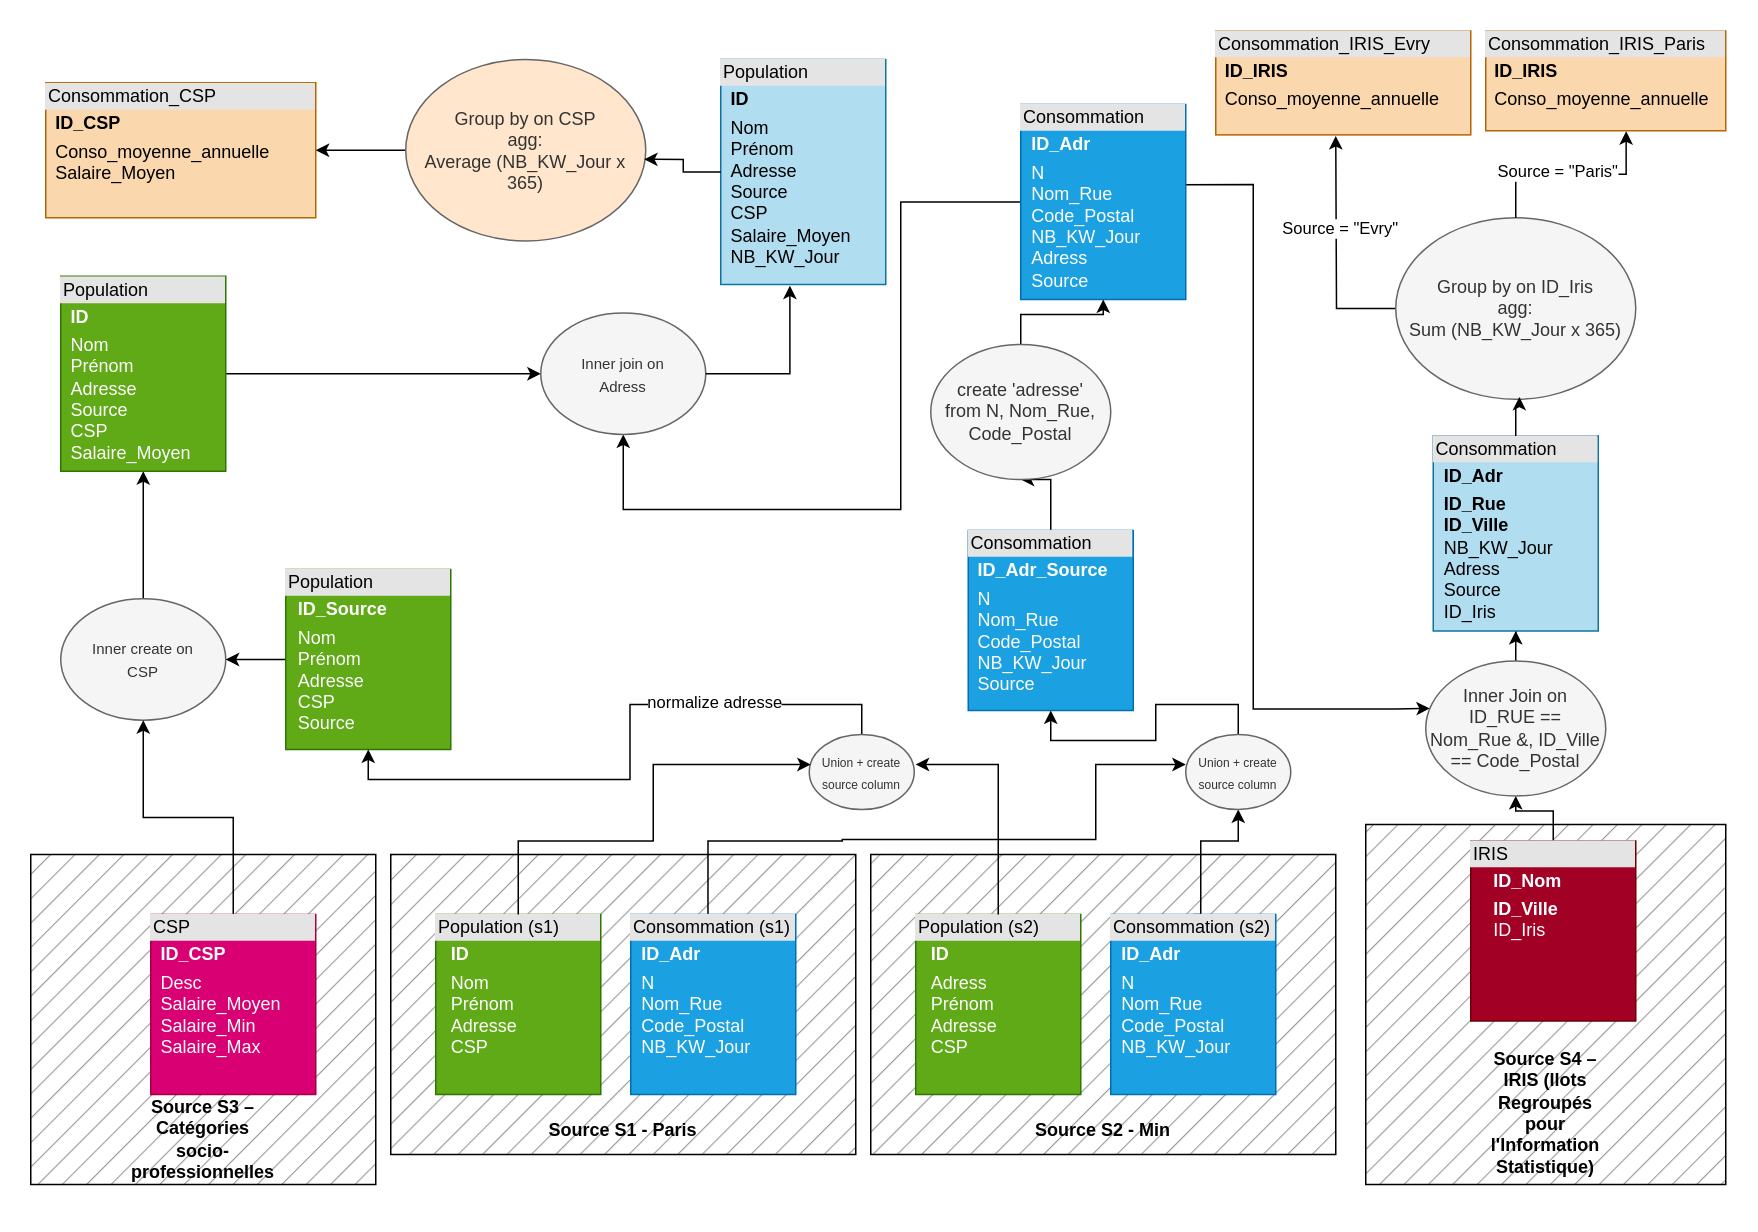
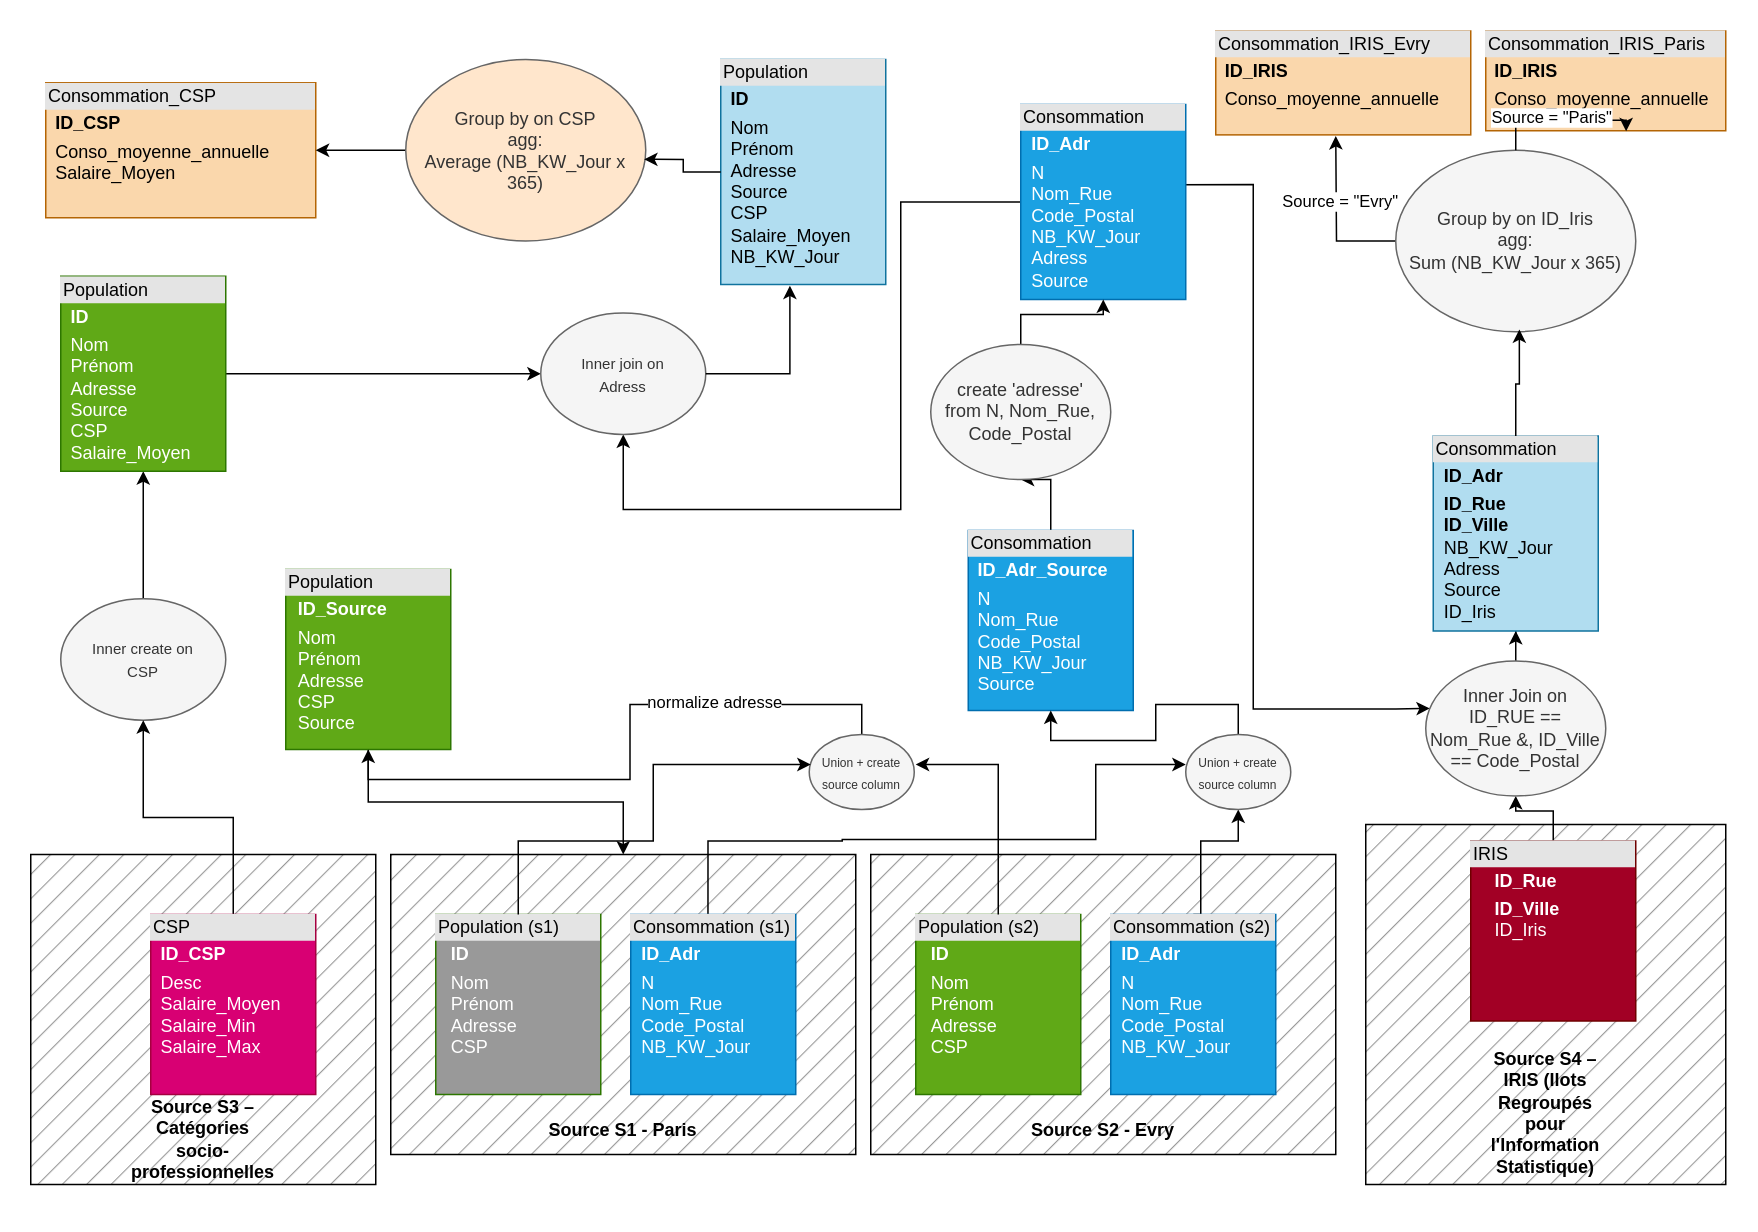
(1516, 308) -> (1516, 241)
(261, 659) -> (506, 802)
(1504, 884) -> (1504, 884)
(984, 979) -> (984, 979)
(518, 1004) -> (518, 1004)
(1103, 1004) -> (1103, 1004)
